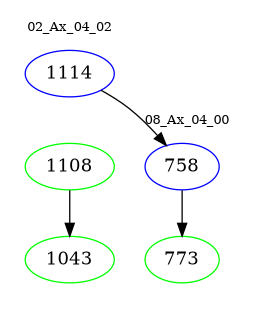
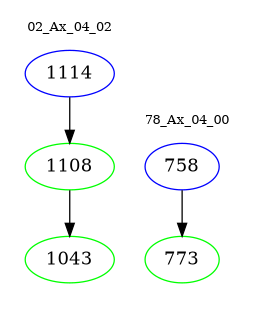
(142, 120) -> (70, 114)
(187, 121) -> (187, 121)
